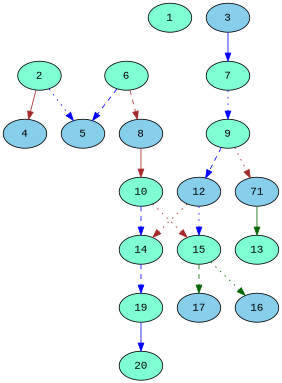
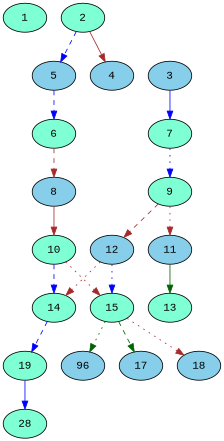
(59, 101) -> (70, 43)
(107, 101) -> (54, 101)
(215, 159) -> (144, 218)
(257, 192) -> (170, 250)
(257, 308) -> (83, 366)
(141, 366) -> (25, 424)
none -> (199, 366)
